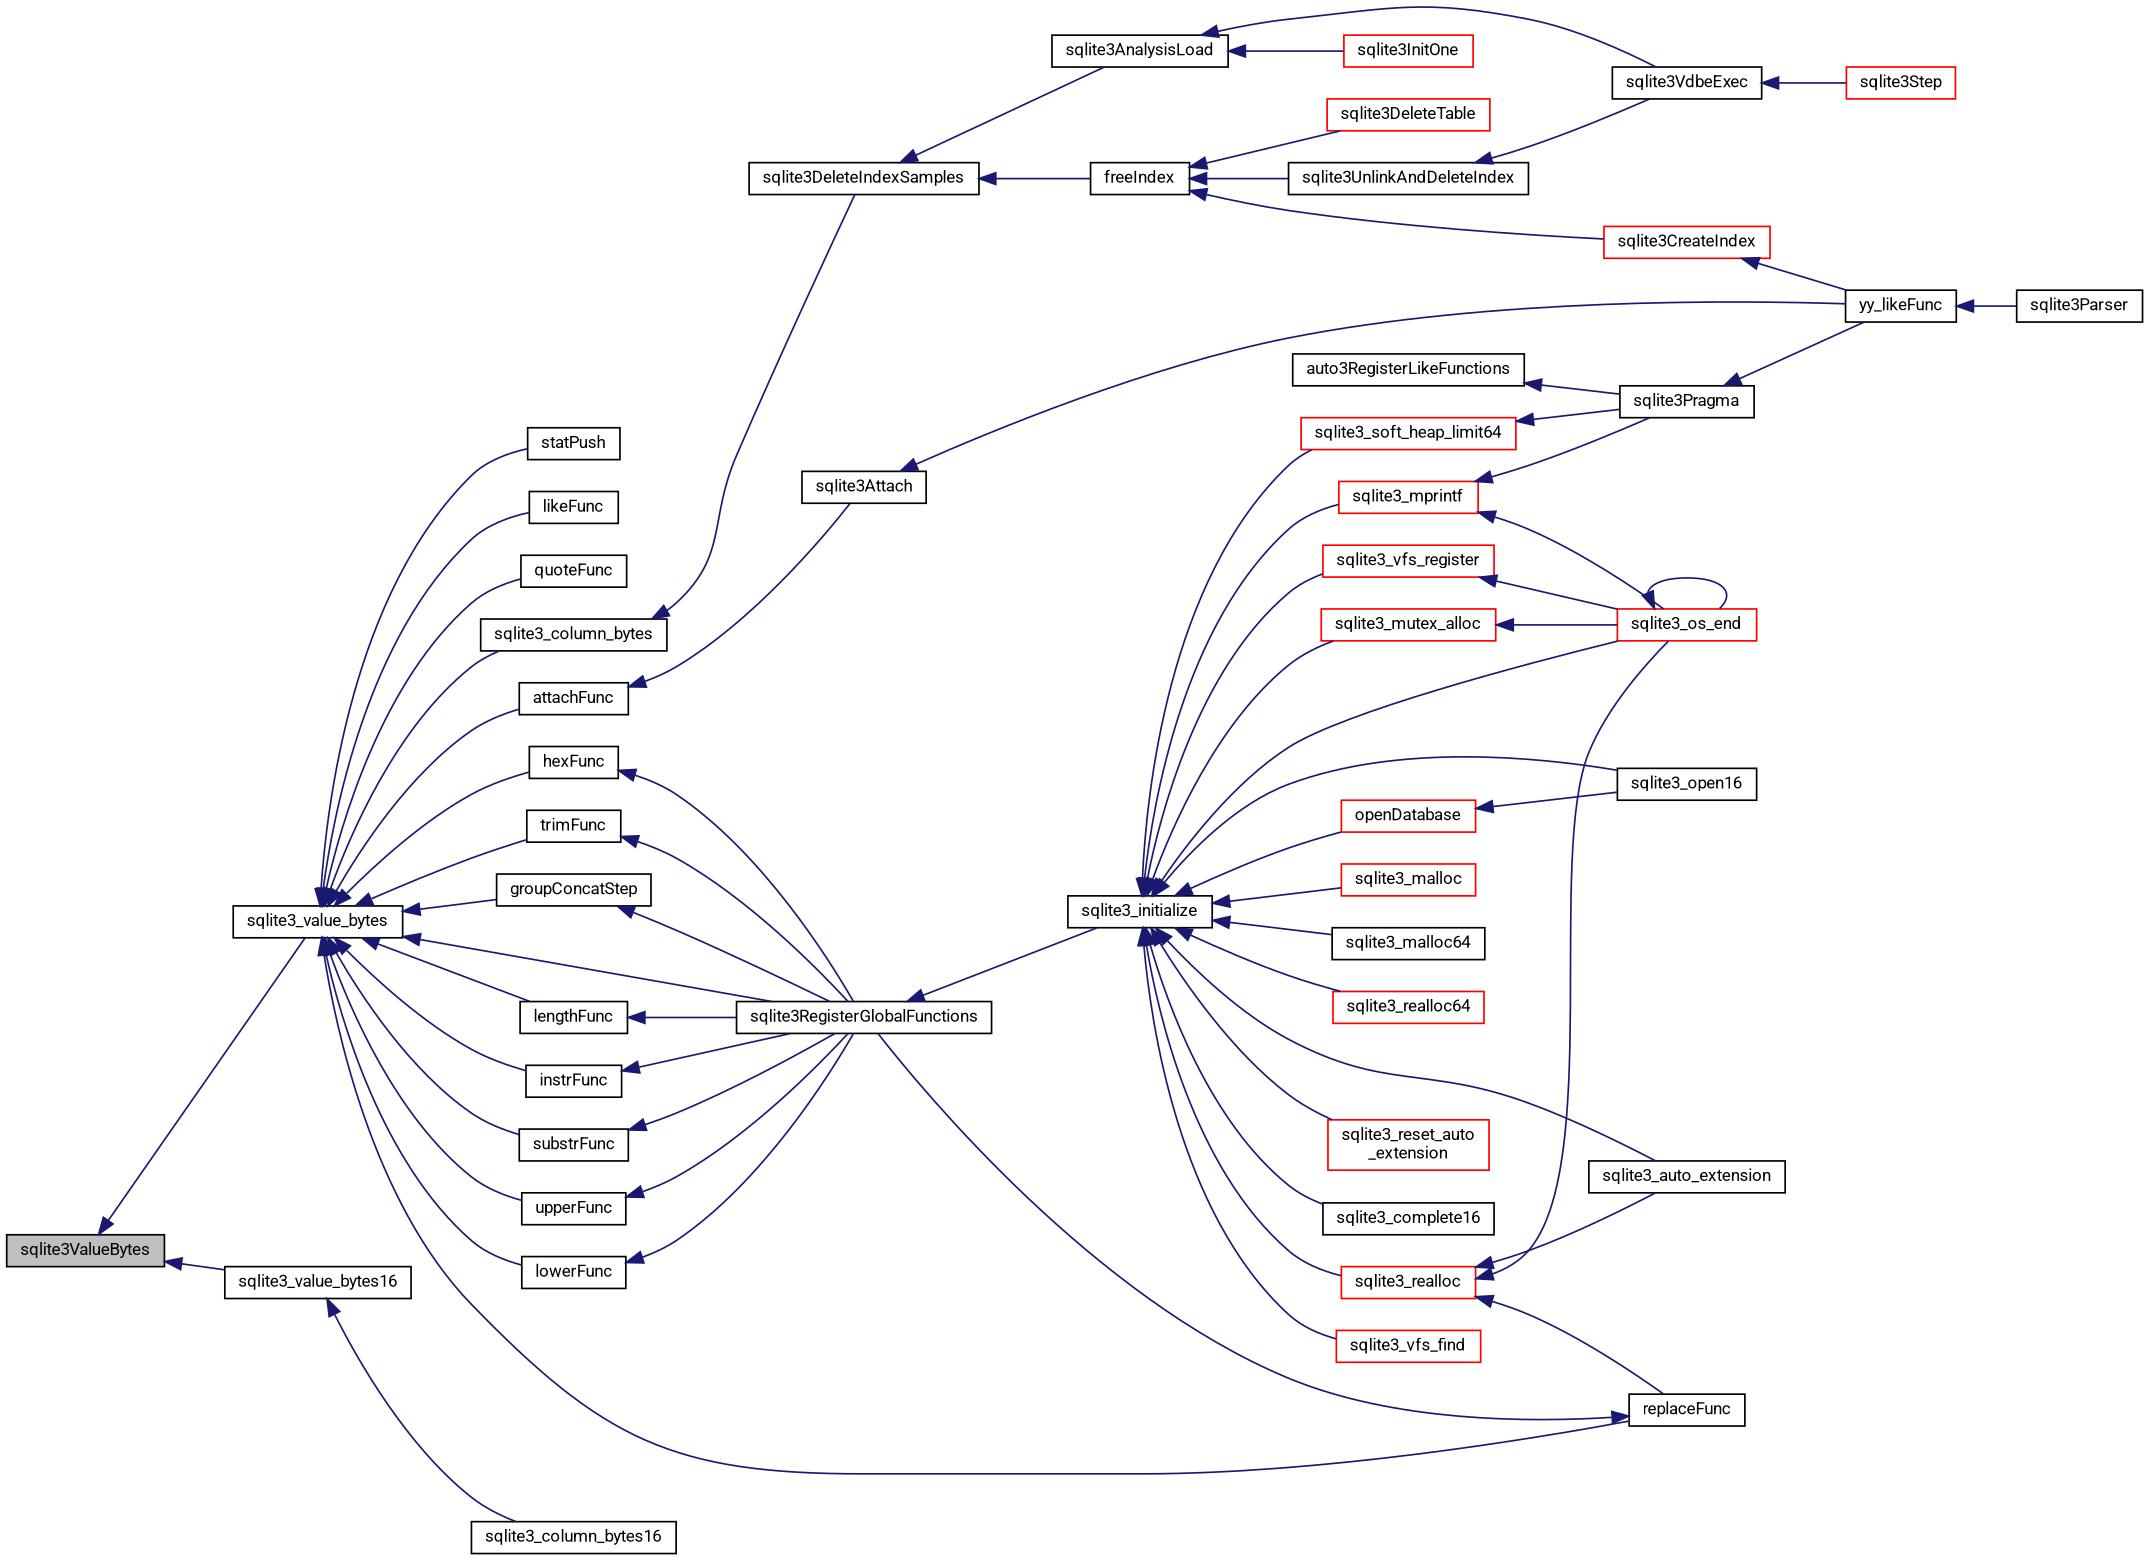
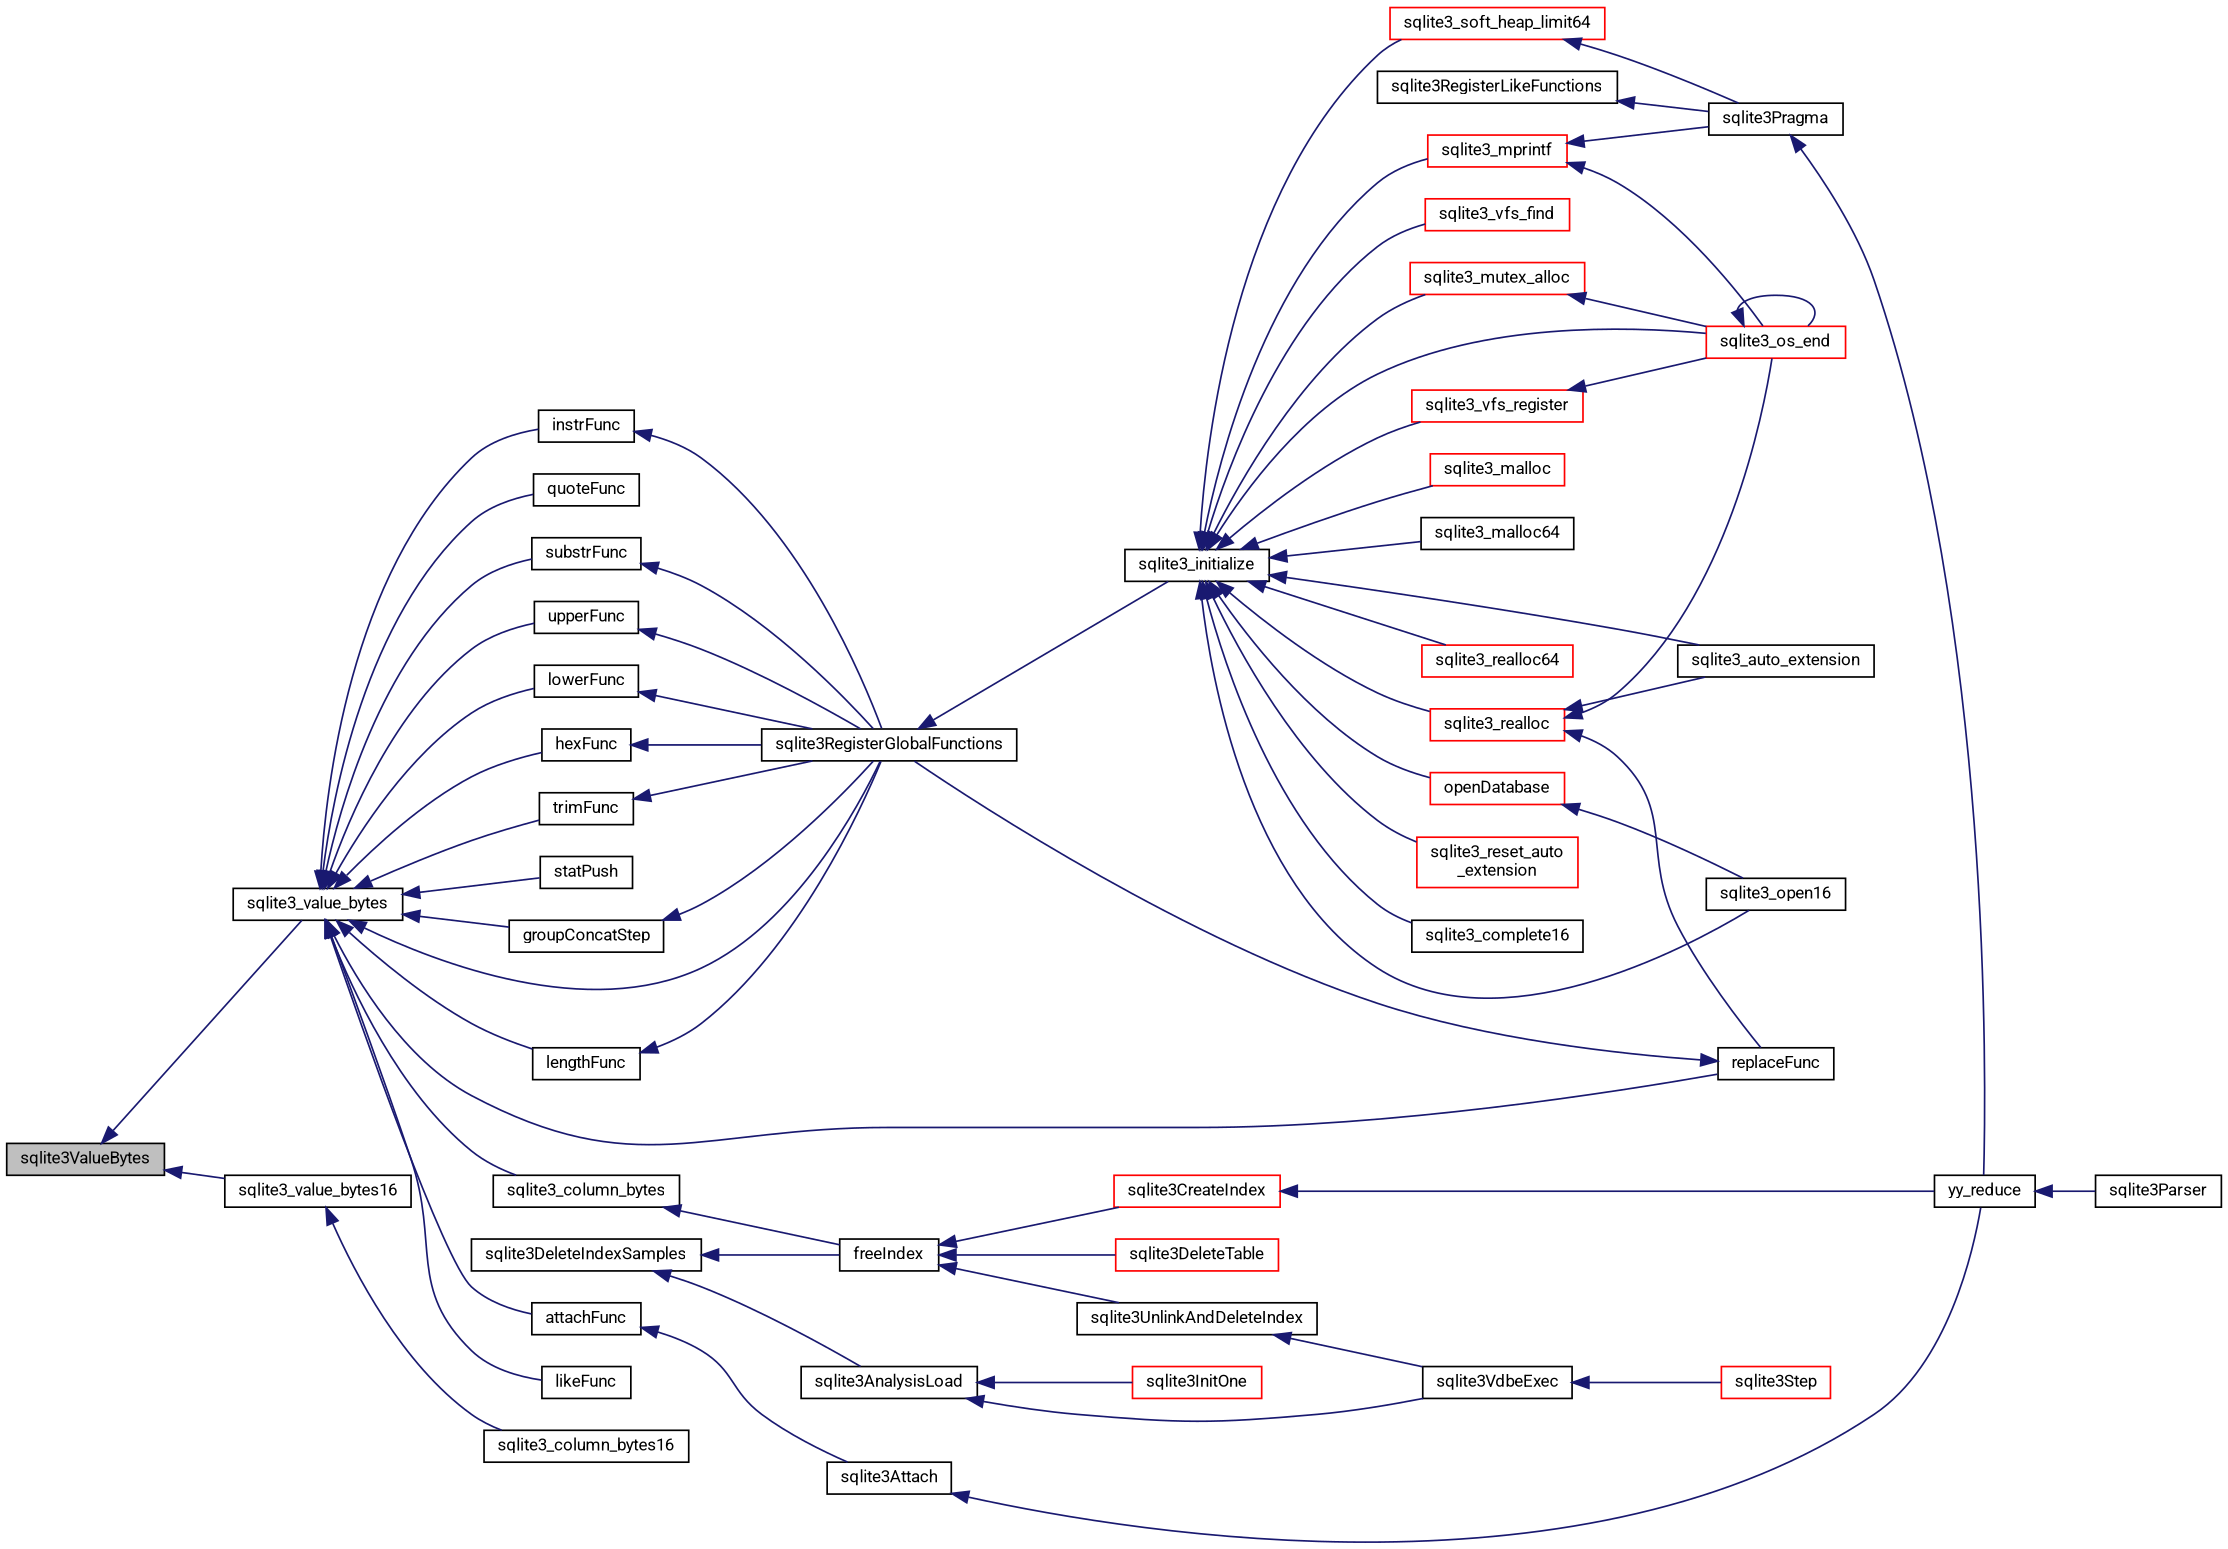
(1901, 306) -> (1985, 1191)
(1408, 370) -> (1497, 87)
(759, 404) -> (760, 1228)
